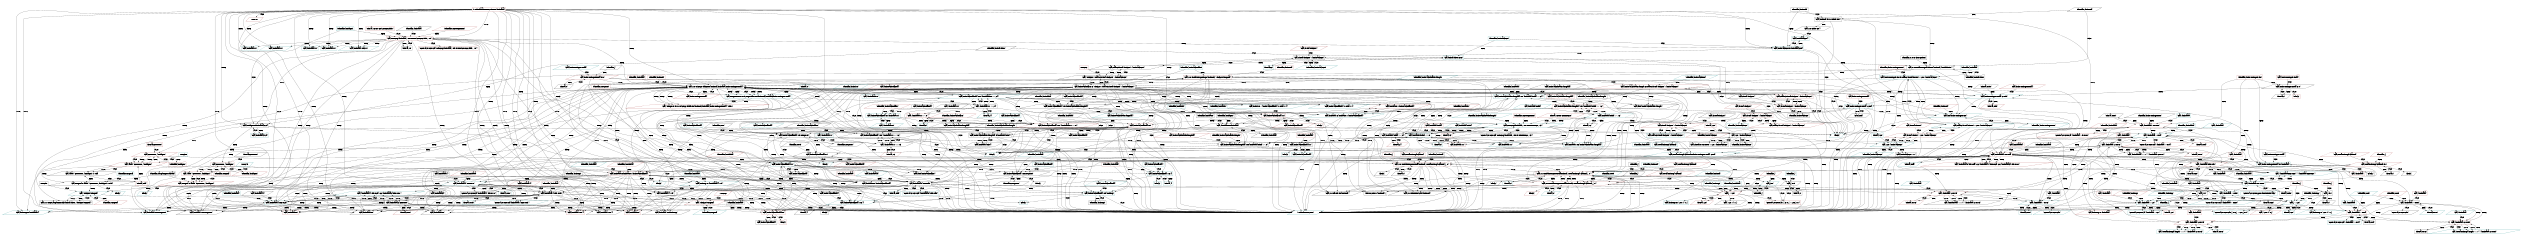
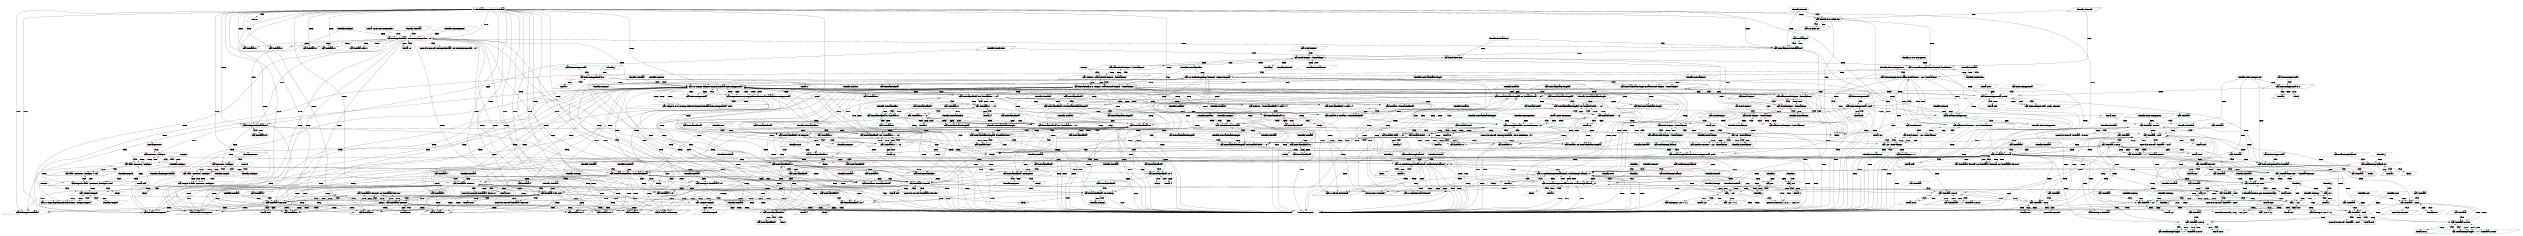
(402, 13) -> (1160, 10)
(1807, 33) -> (1814, 24)
(1316, 61) -> none
(1549, 102) -> (1539, 102)
none -> (2042, 106)
(1858, 116) -> (1858, 116)
(1955, 116) -> (1955, 116)
(2131, 121) -> (1986, 114)
(1228, 126) -> (1228, 126)
(1434, 126) -> none
(2101, 158) -> none
(1314, 163) -> (1105, 138)
(1466, 174) -> (1466, 174)
(91, 179) -> (91, 179)
(179, 179) -> none
(2199, 179) -> none
(109, 180) -> (82, 179)
(431, 189) -> (200, 189)
(2259, 193) -> (2259, 193)
none -> (265, 213)
(2145, 213) -> none
